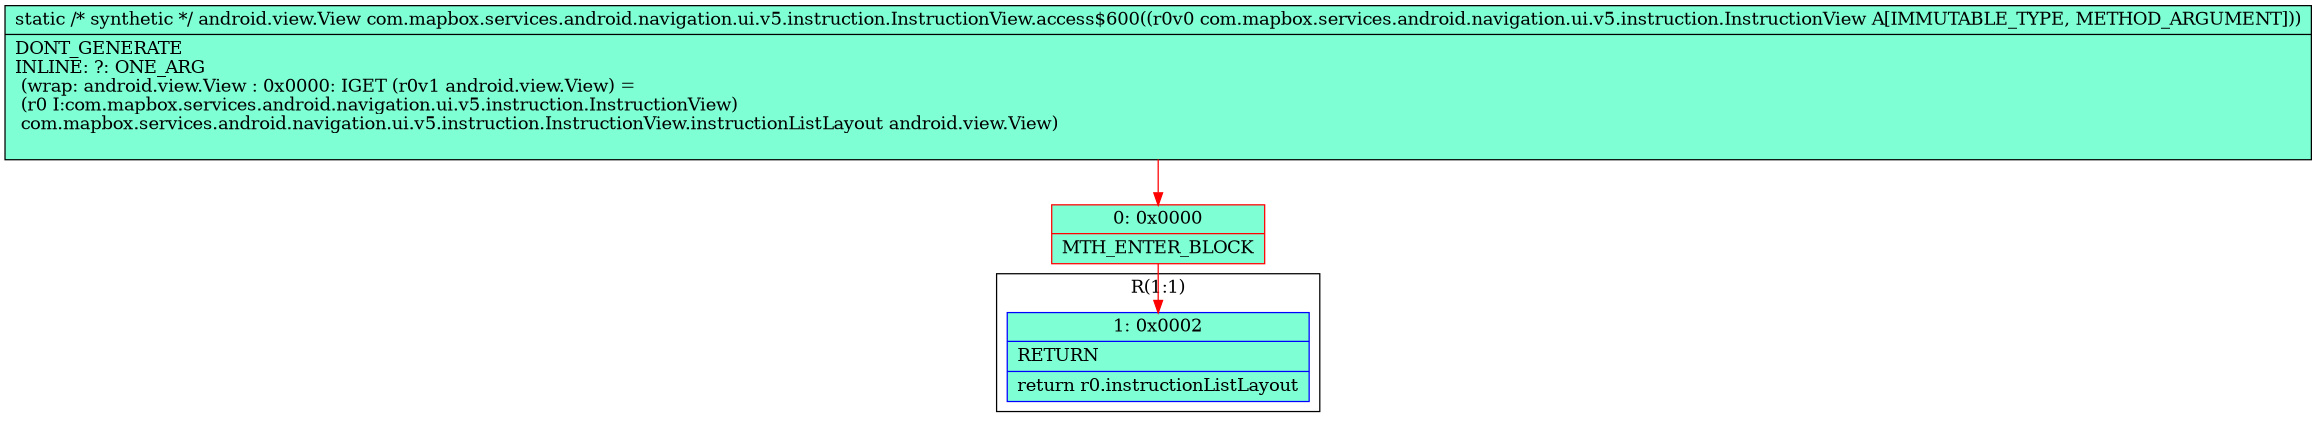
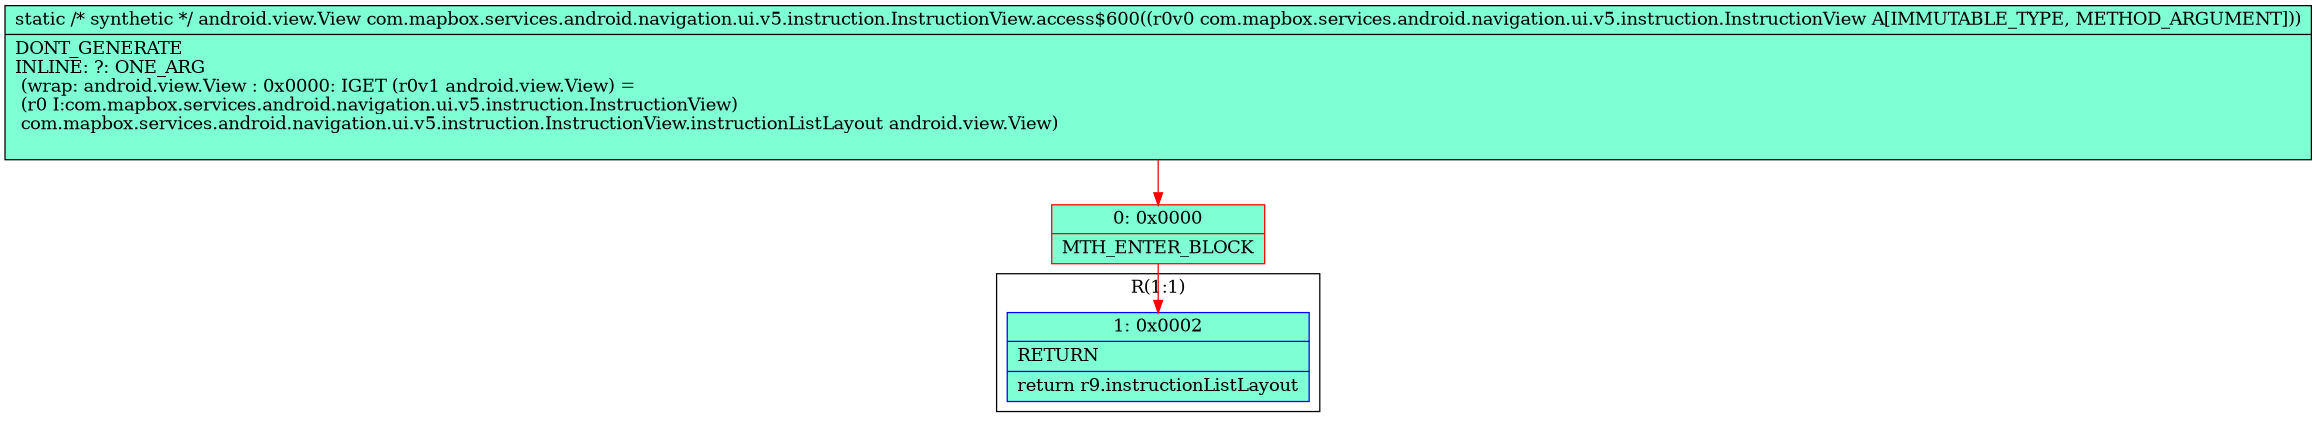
(1158, 386) -> (1158, 386)
